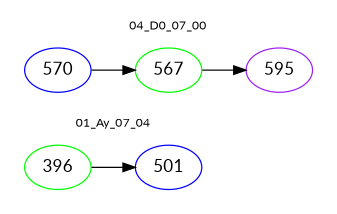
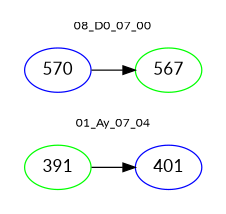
(169, 26) -> (113, 26)
(279, 70) -> none
(58, 167) -> (58, 167)
(169, 167) -> (169, 167)
